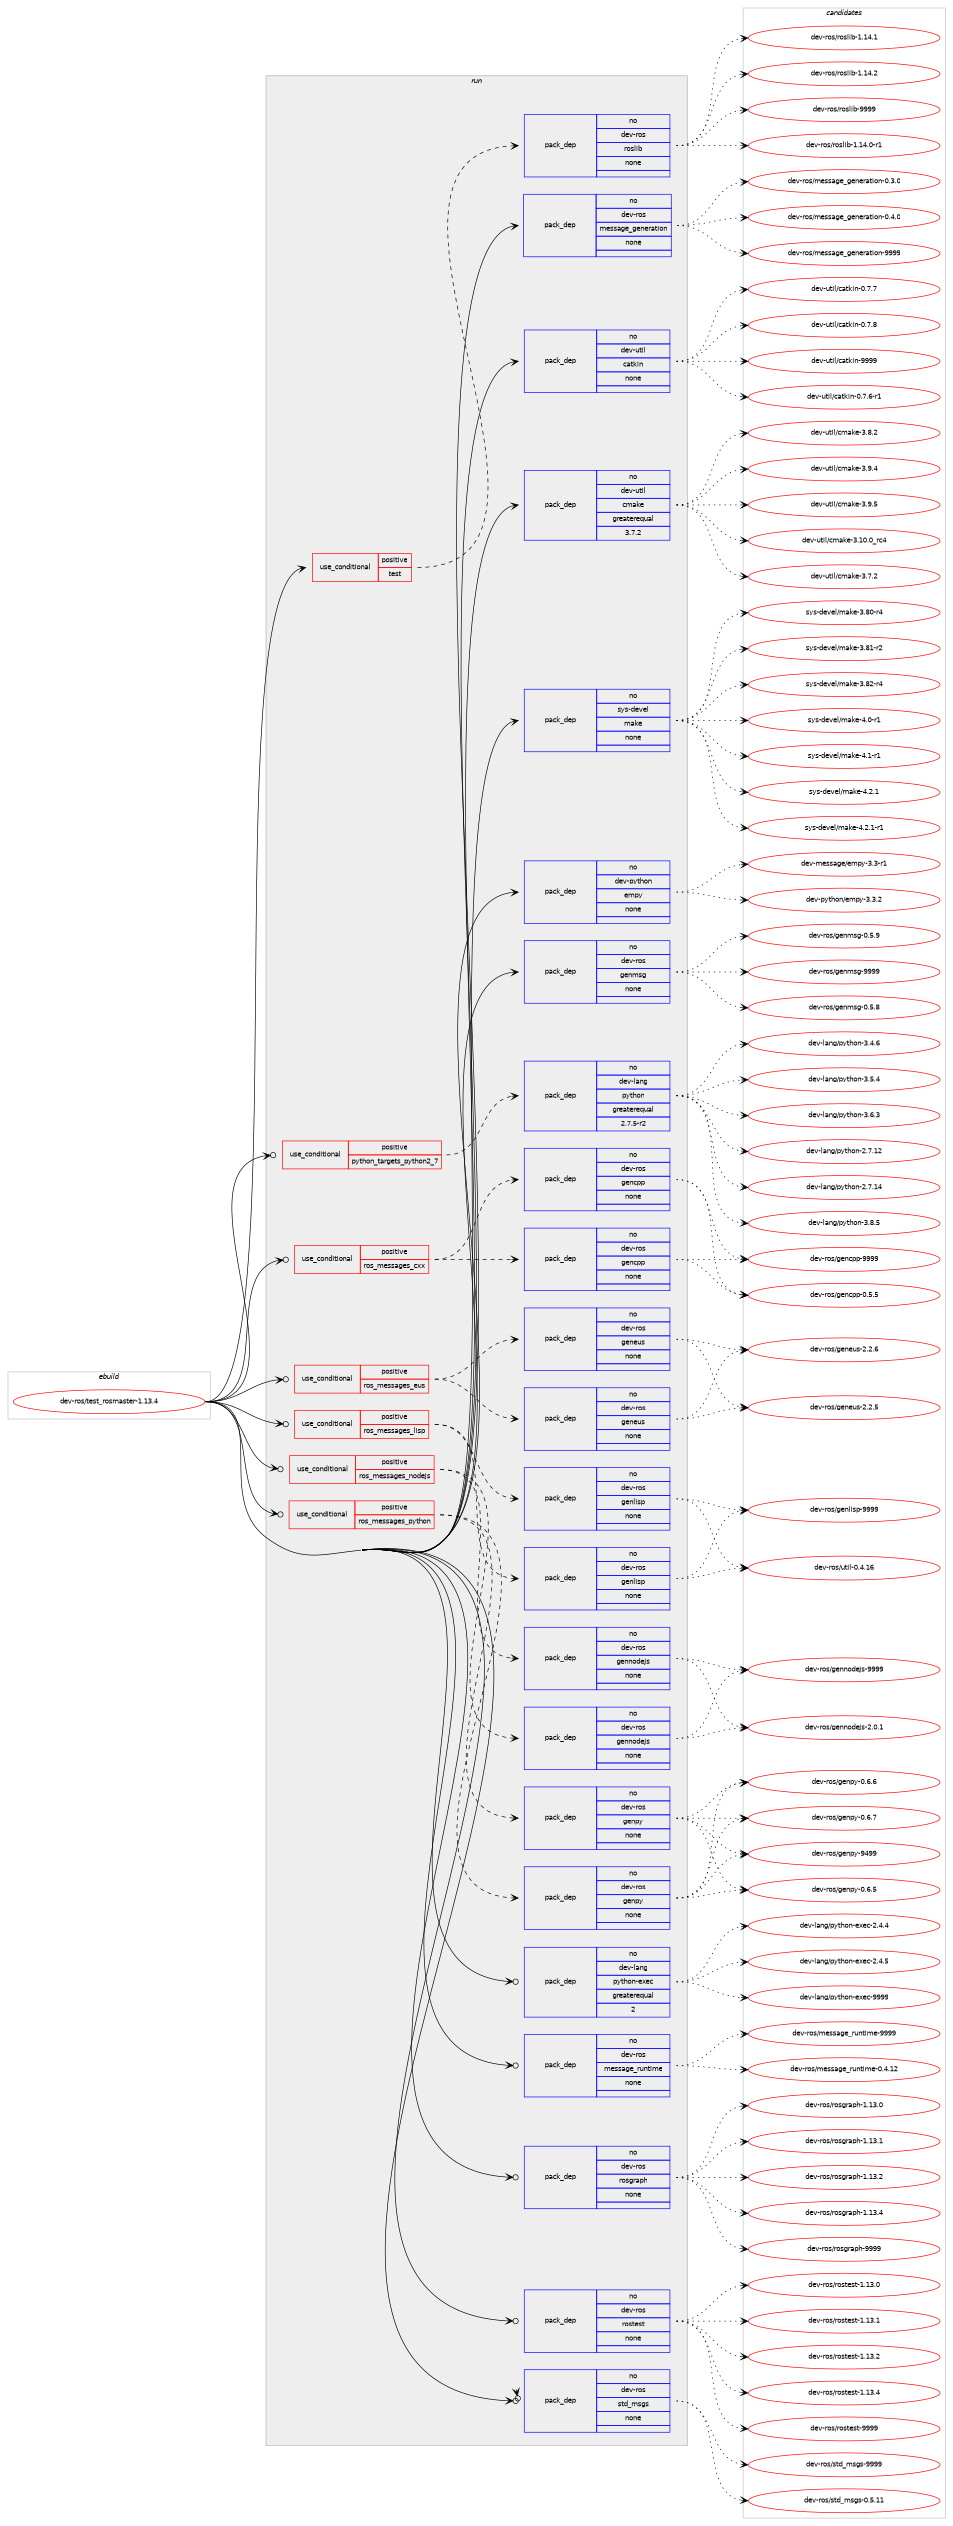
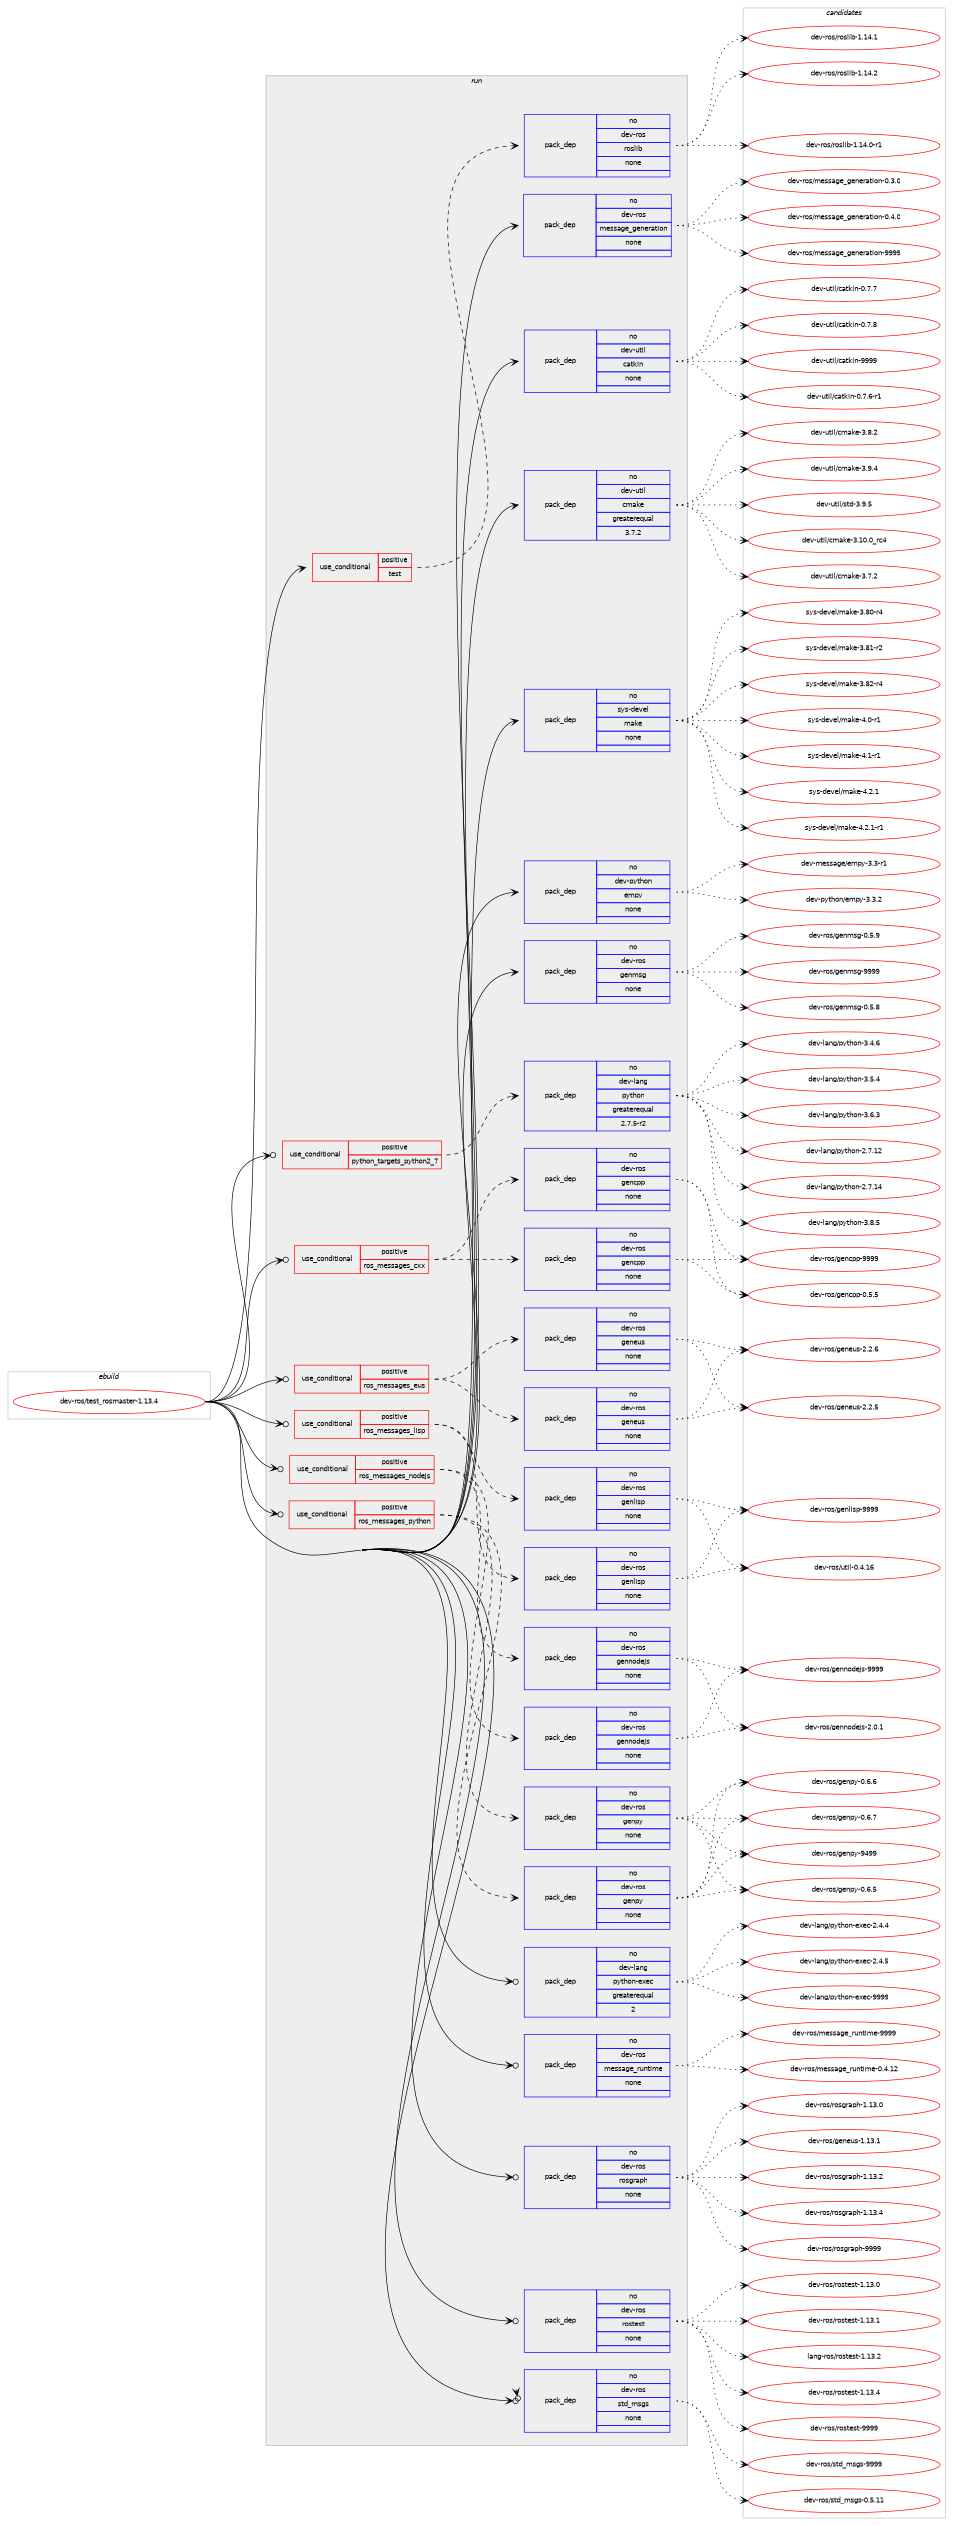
(844, 110) -> none
(844, 505) -> (844, 505)
(844, 2142) -> (844, 2142)
(844, 2357) -> (844, 2357)
